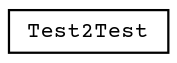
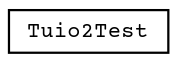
(89, 31) -> (89, 31)
